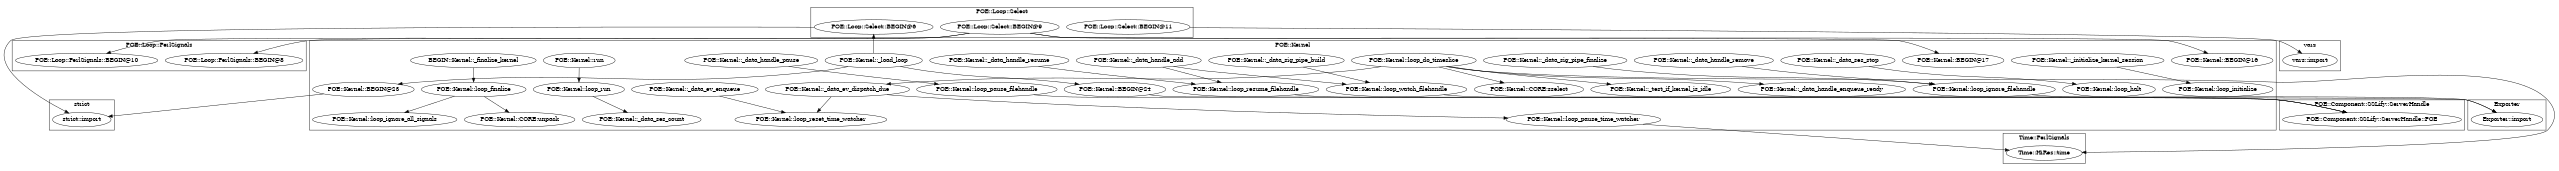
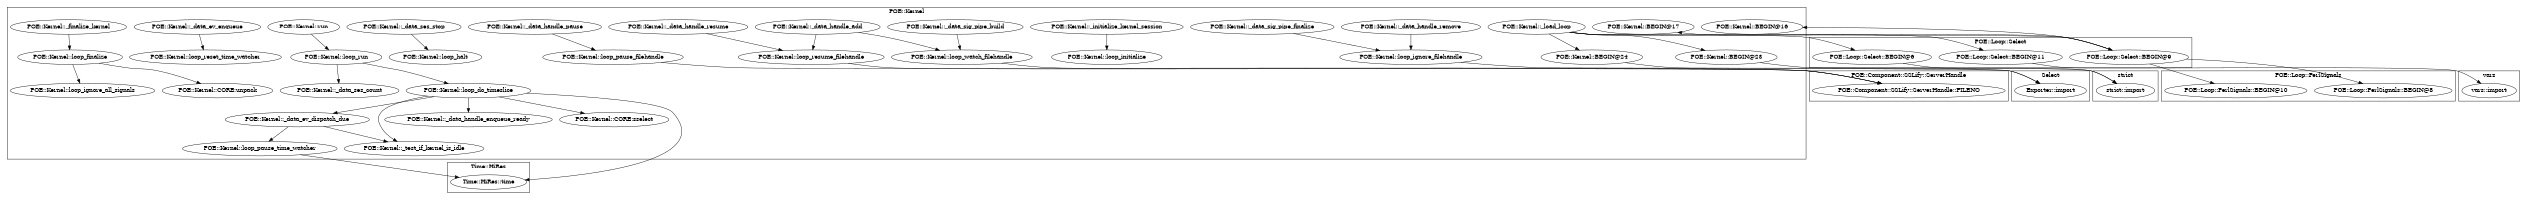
none -> (1775, 35)
none -> (1840, 35)
(473, 60) -> (68, 27)
none -> (404, 71)
(825, 103) -> (354, 134)
(2507, 105) -> (2051, 76)
(2372, 120) -> (1909, 91)
(2044, 138) -> (489, 167)
